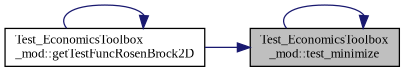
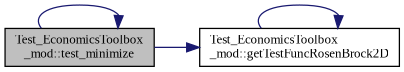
(221, 47) -> (171, 47)
